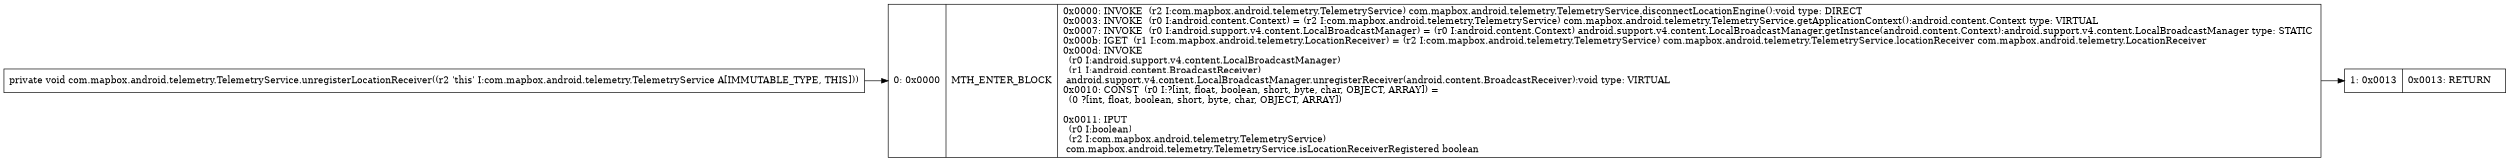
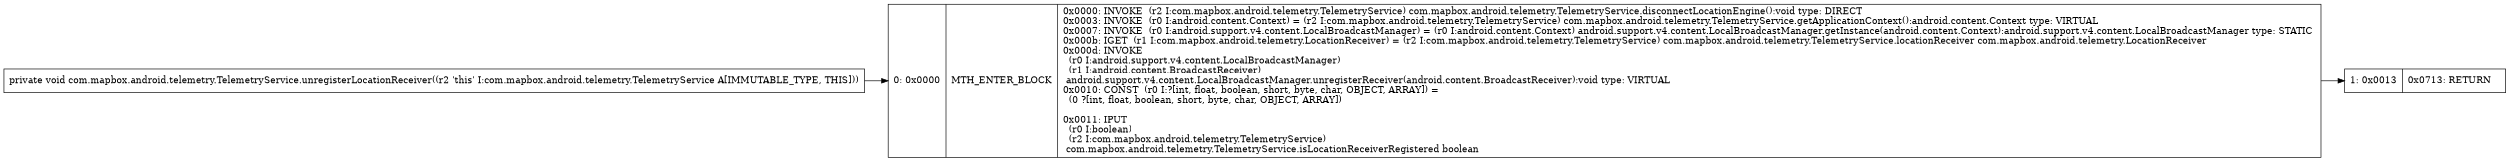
(2454, 80) -> (2454, 80)
